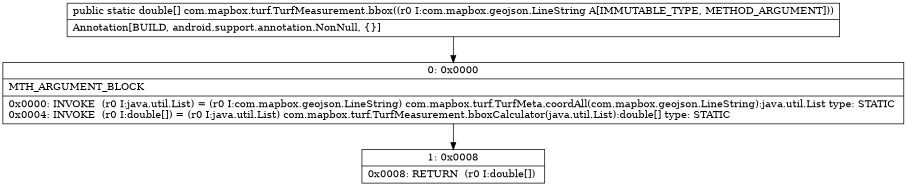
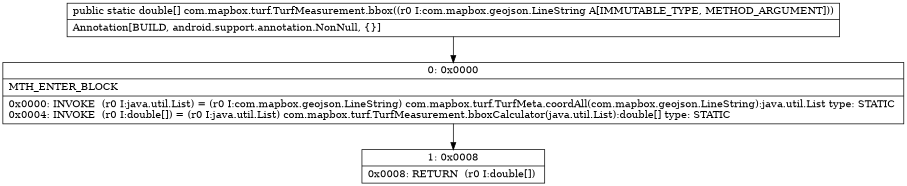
(76, 87) -> (64, 87)
